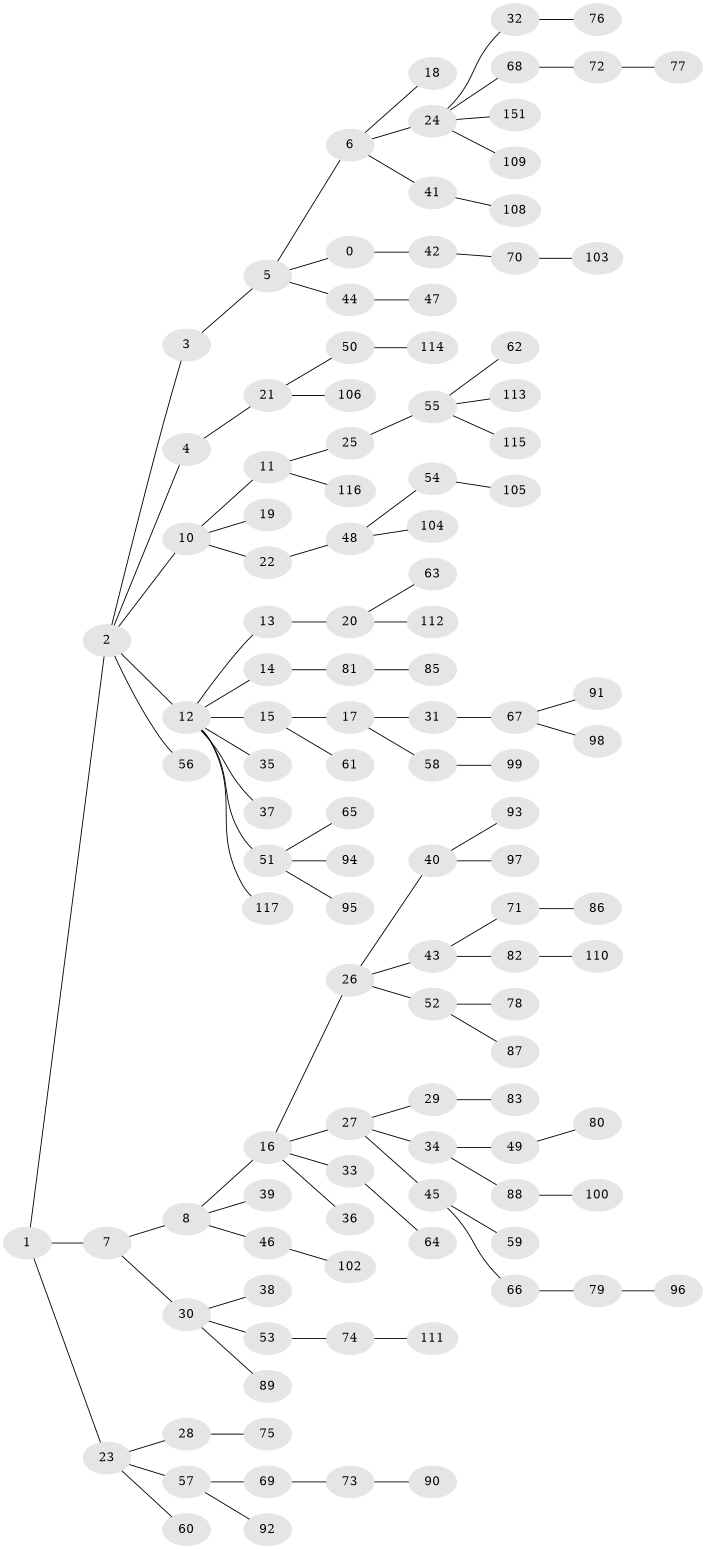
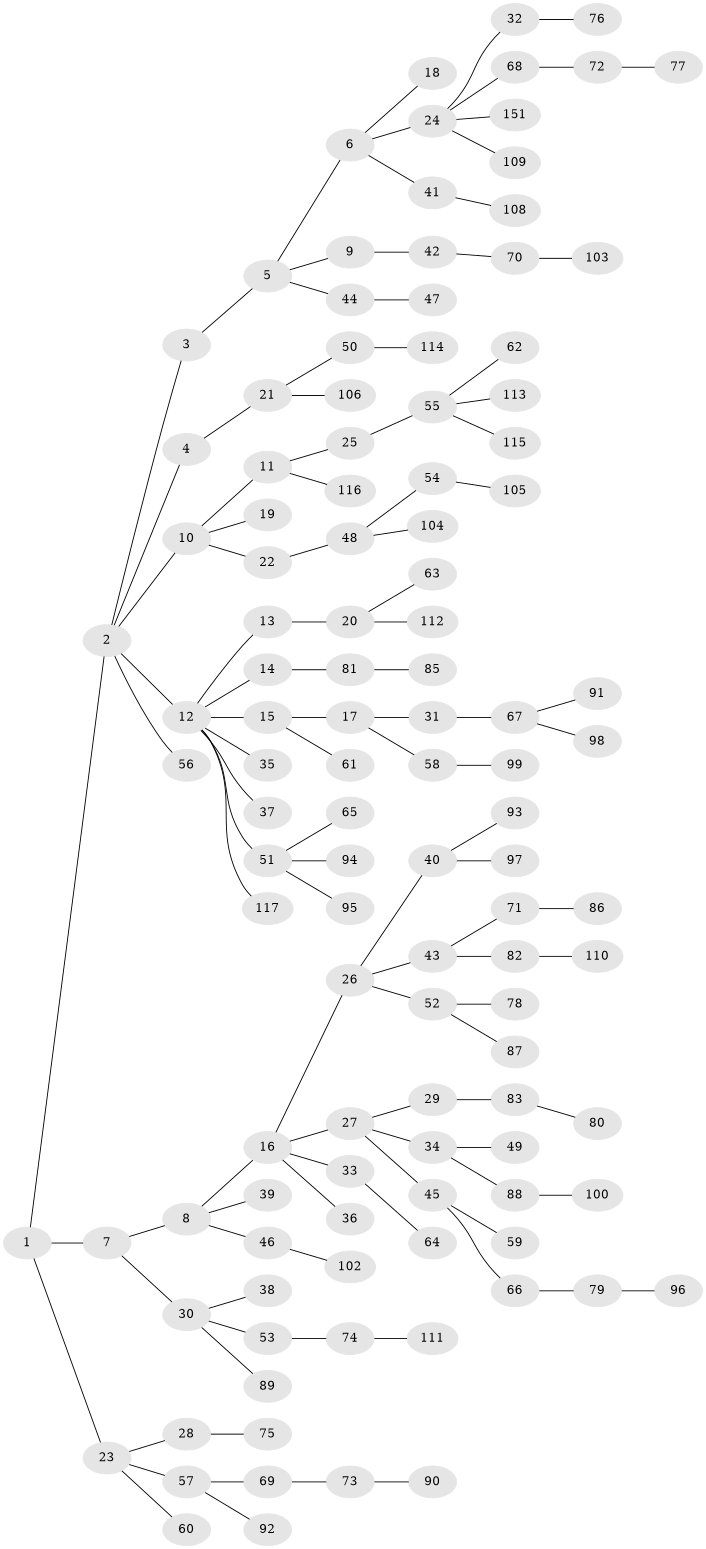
(350, 252) -> (350, 252)
(556, 1136) -> (556, 1112)
